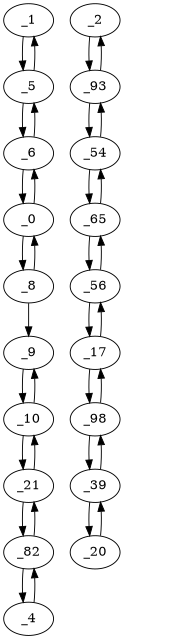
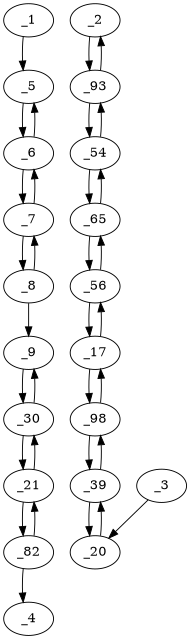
(35, 58) -> none
(29, 220) -> (29, 220)
(29, 419) -> (29, 419)
none -> (162, 486)
(35, 590) -> none
